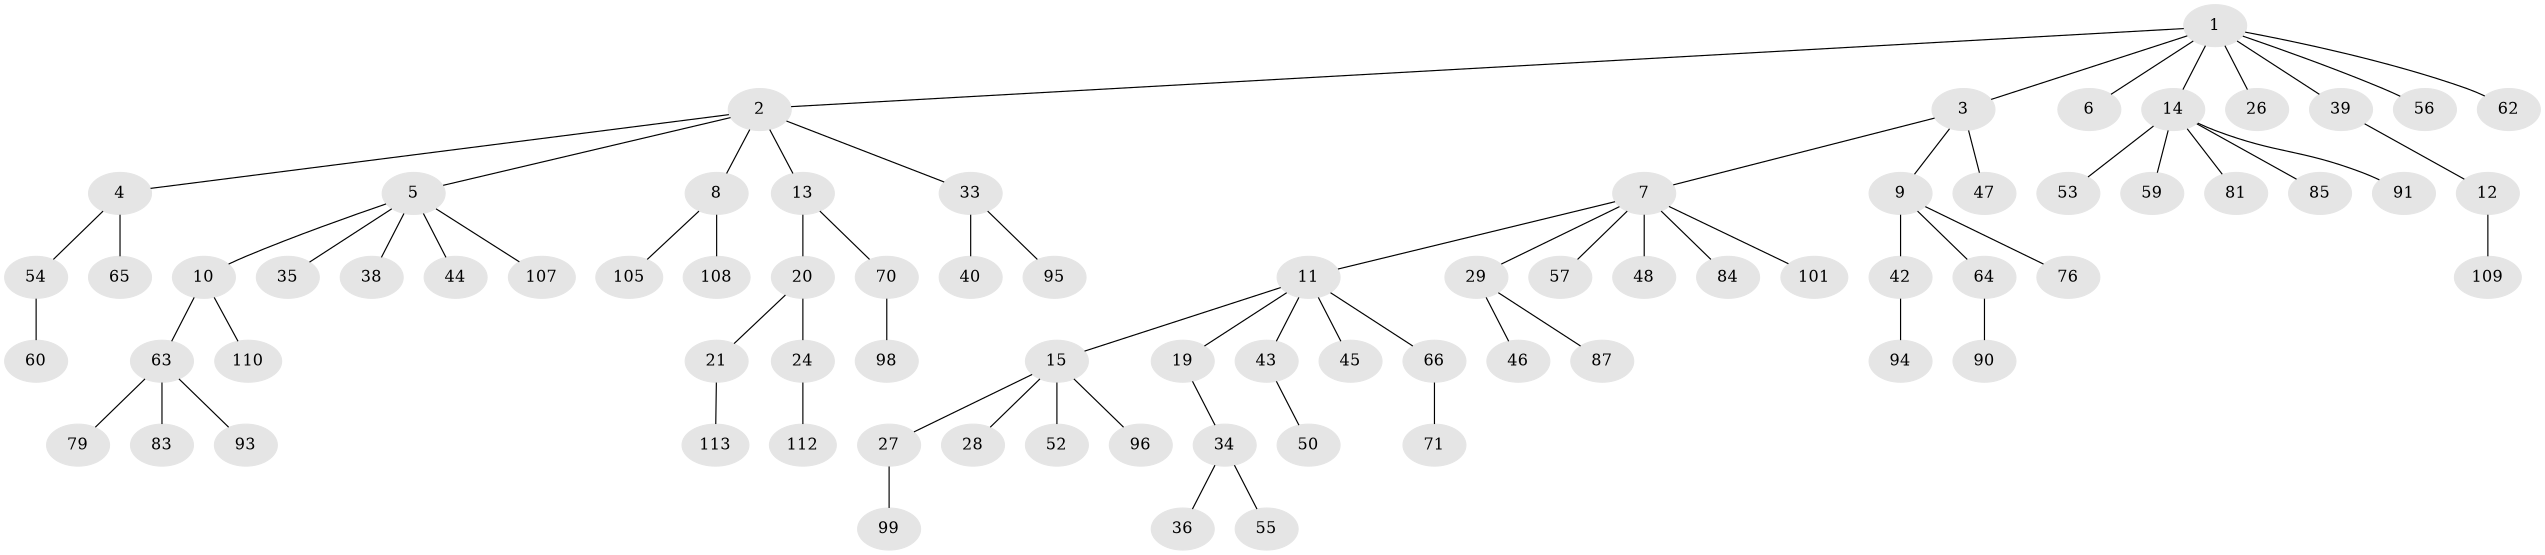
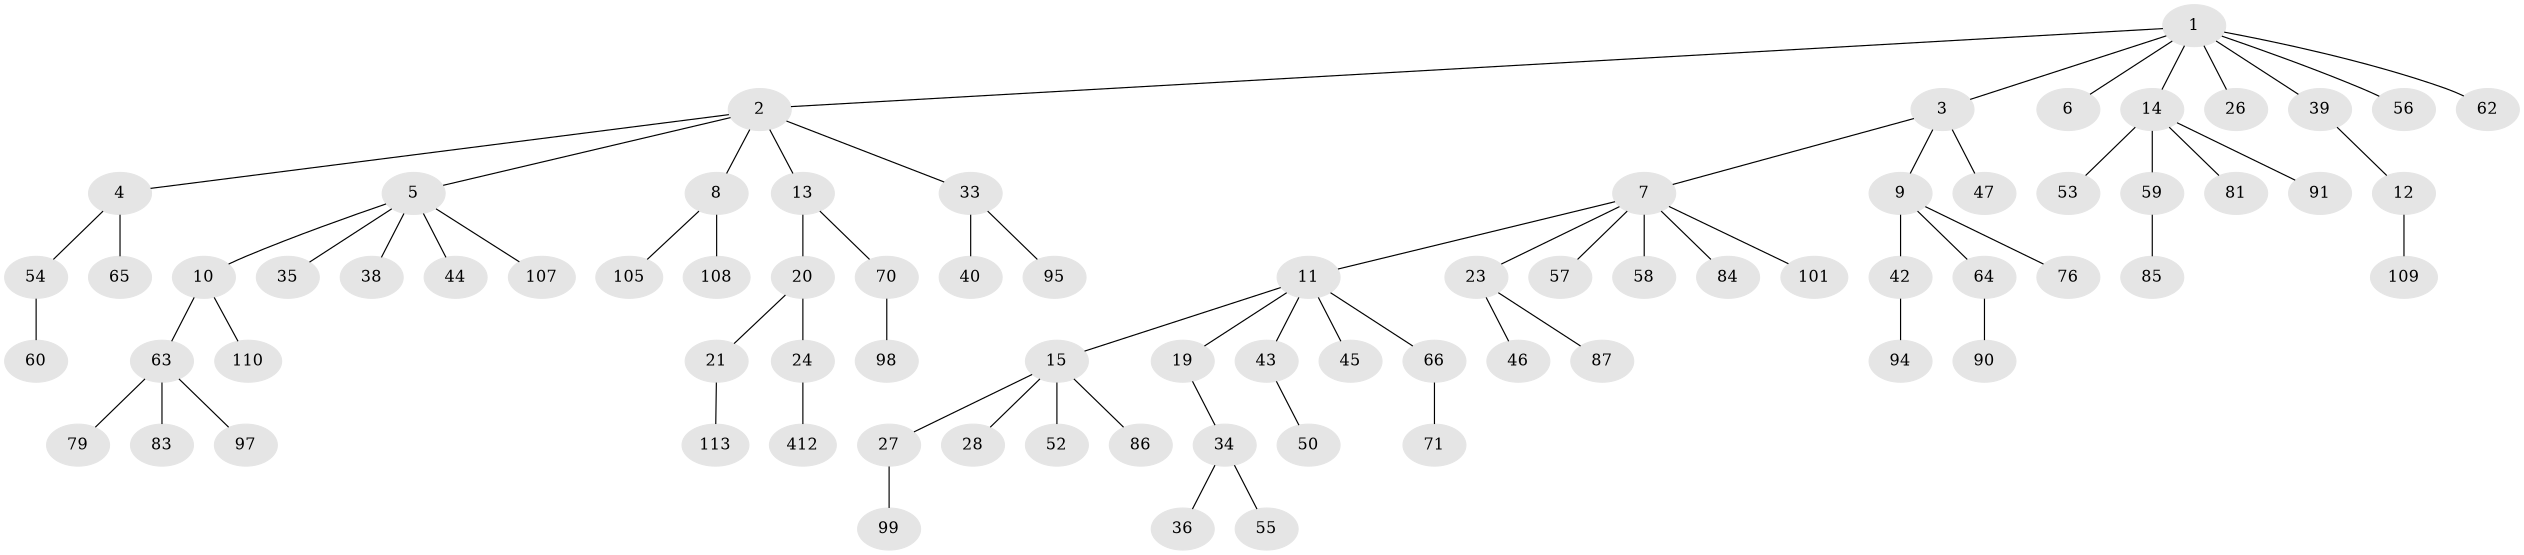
(2247, 151) -> (2152, 236)
(1476, 277) -> (1476, 277)
(1644, 277) -> (1644, 277)
(246, 445) -> (246, 445)
(803, 445) -> (803, 445)
(1141, 445) -> (1141, 445)
